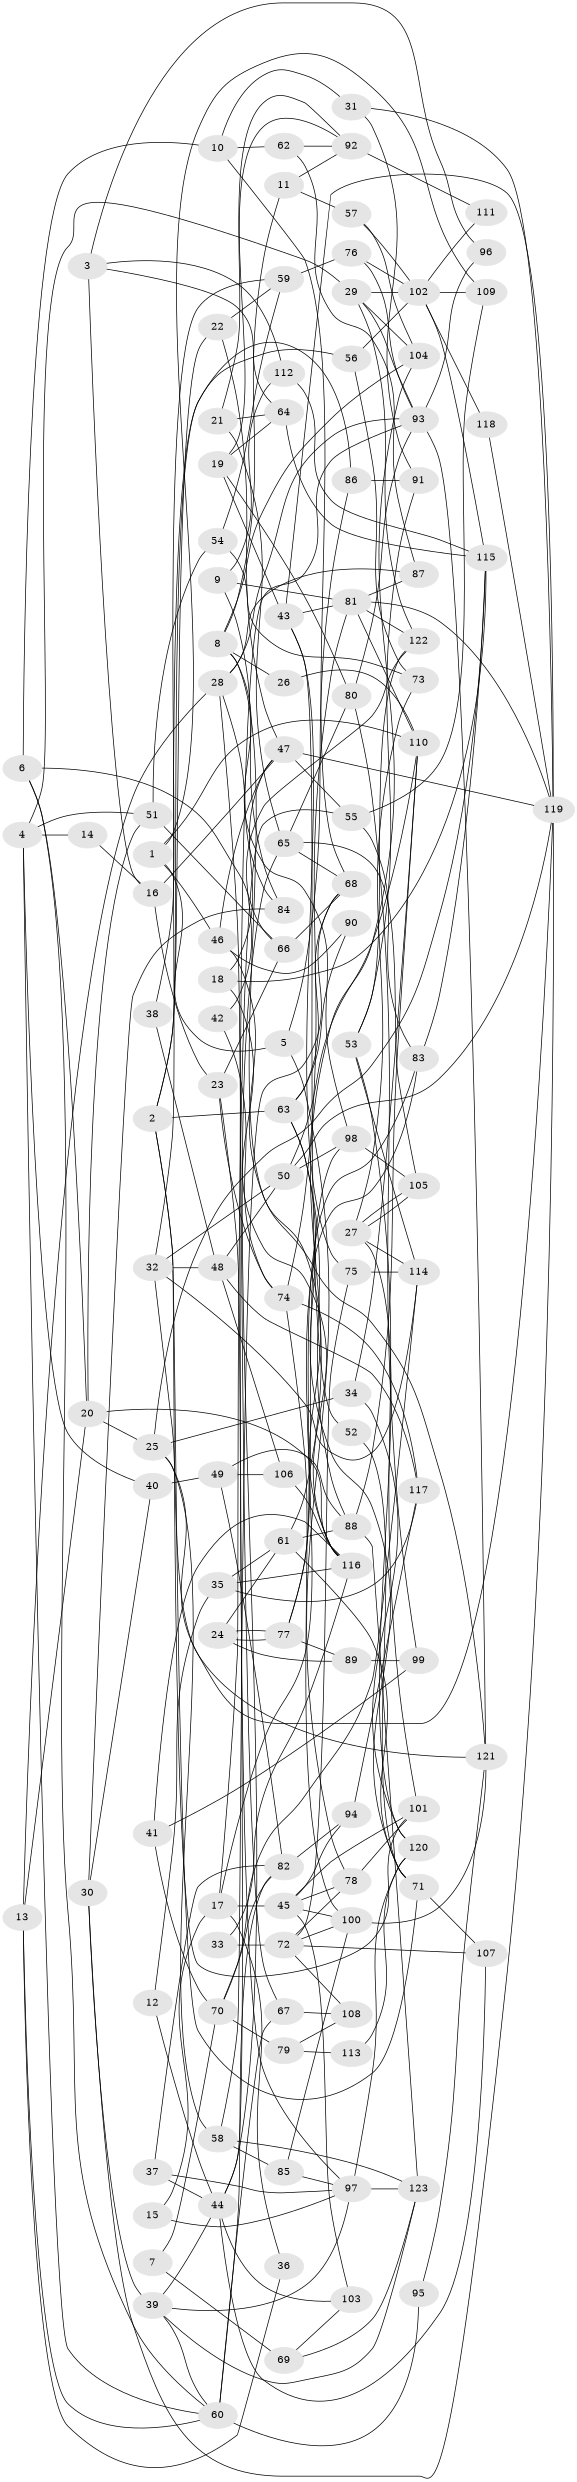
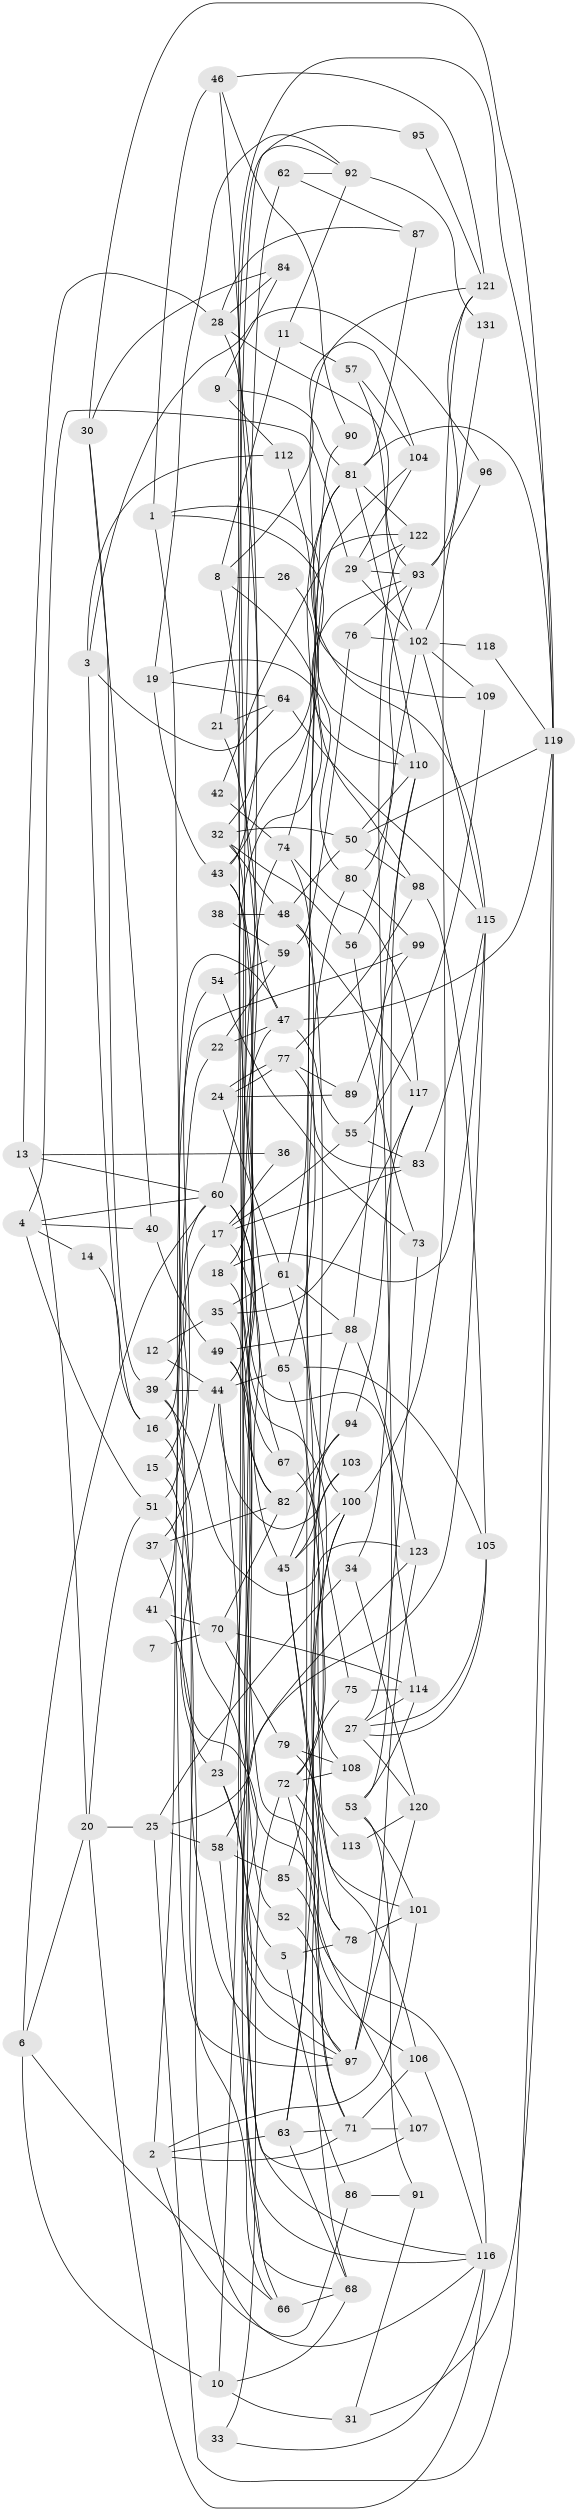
(486, 213) -> (486, 326)
none -> (385, 2094)
(284, 2360) -> none
